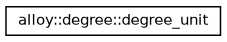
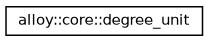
(113, 21) -> (104, 21)
